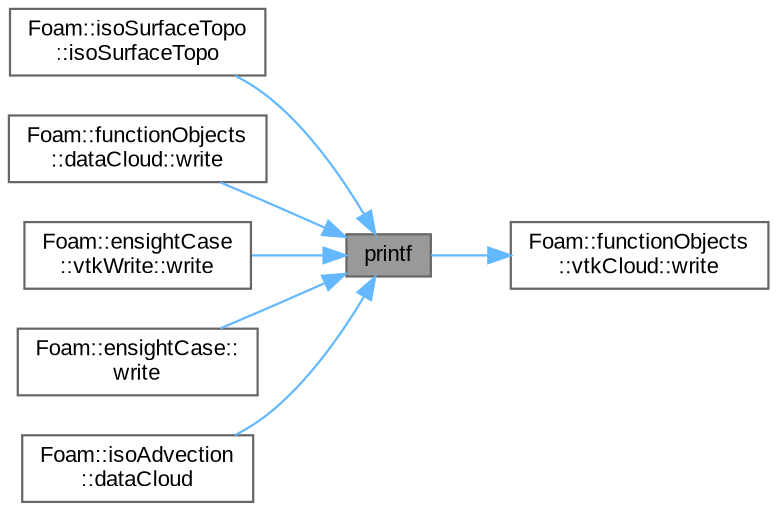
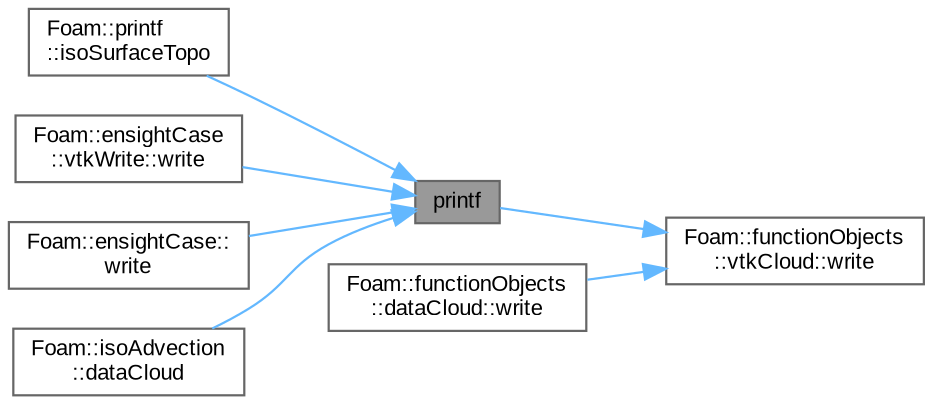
(138, 42) -> (129, 42)
(273, 205) -> (615, 276)
